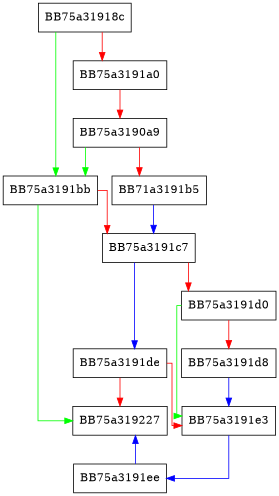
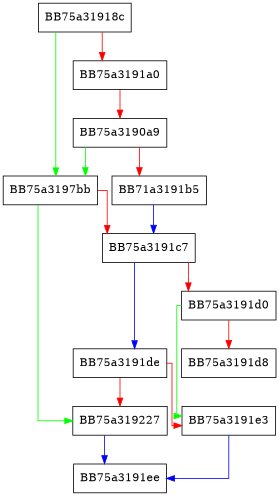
(50, 190) -> (50, 190)
(229, 388) -> none
(135, 454) -> (105, 446)
